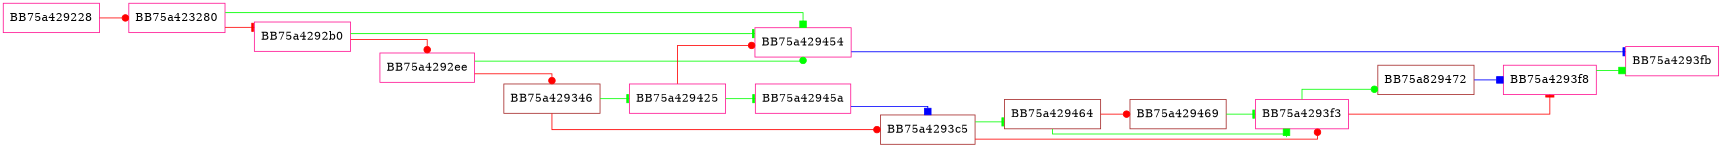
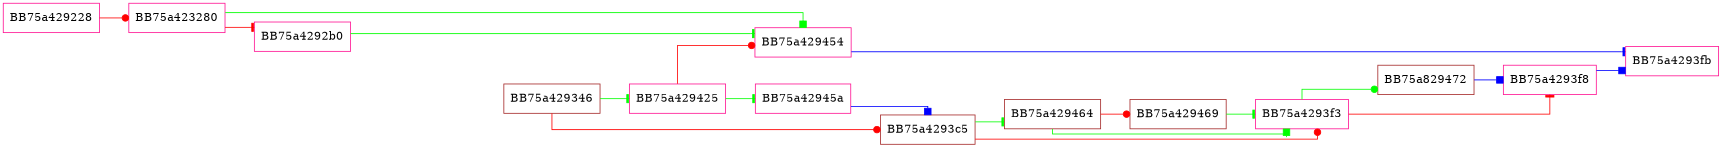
(427, 68) -> none
(1607, 71) -> (1607, 71)
